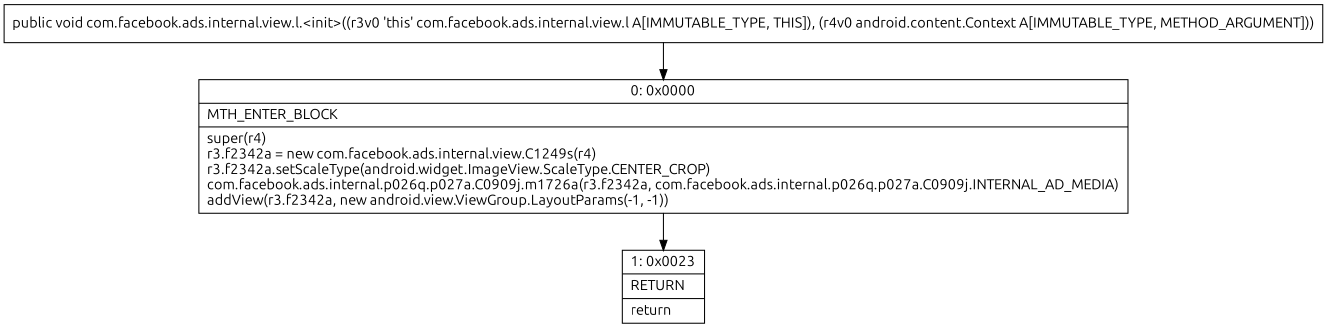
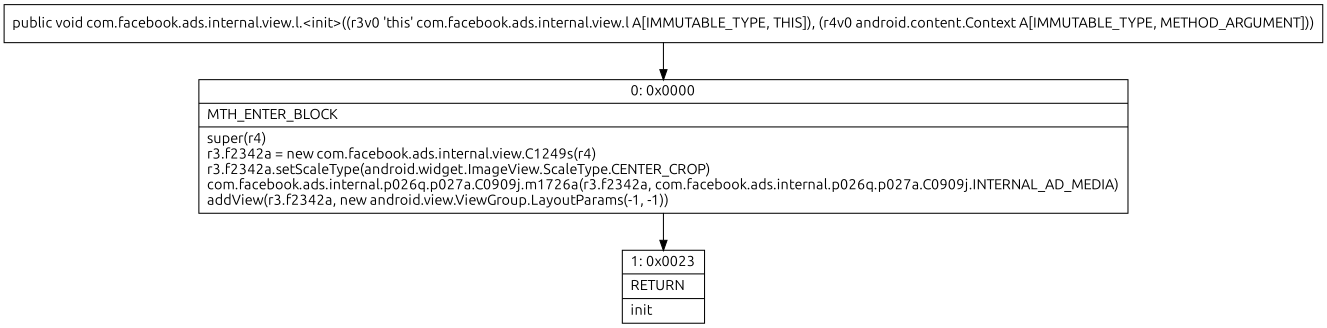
(651, 310) -> (642, 310)
